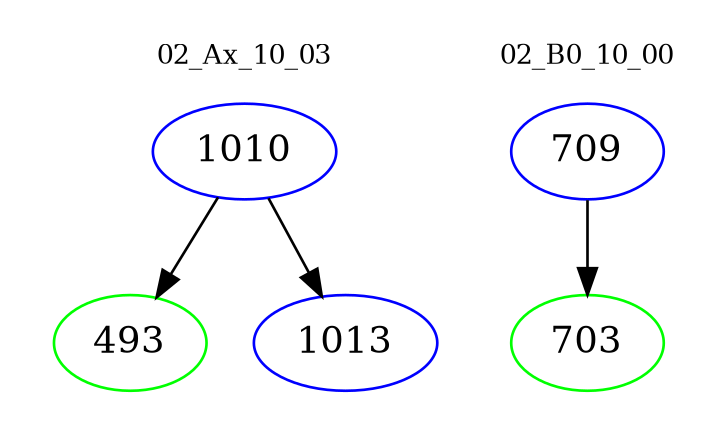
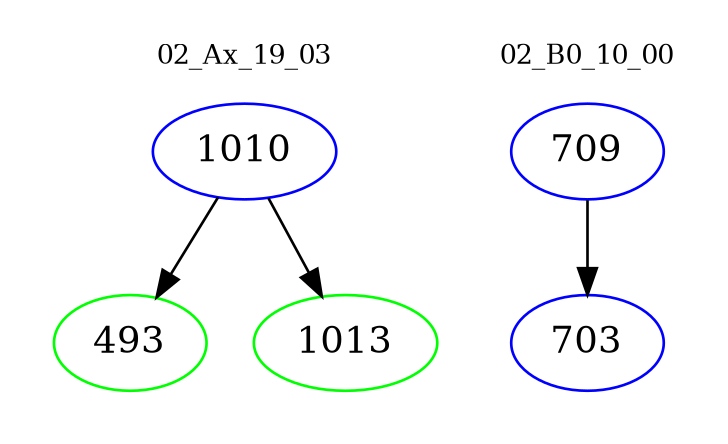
(245, 57) -> (245, 57)
(346, 343) -> (346, 343)
(587, 343) -> (587, 343)
